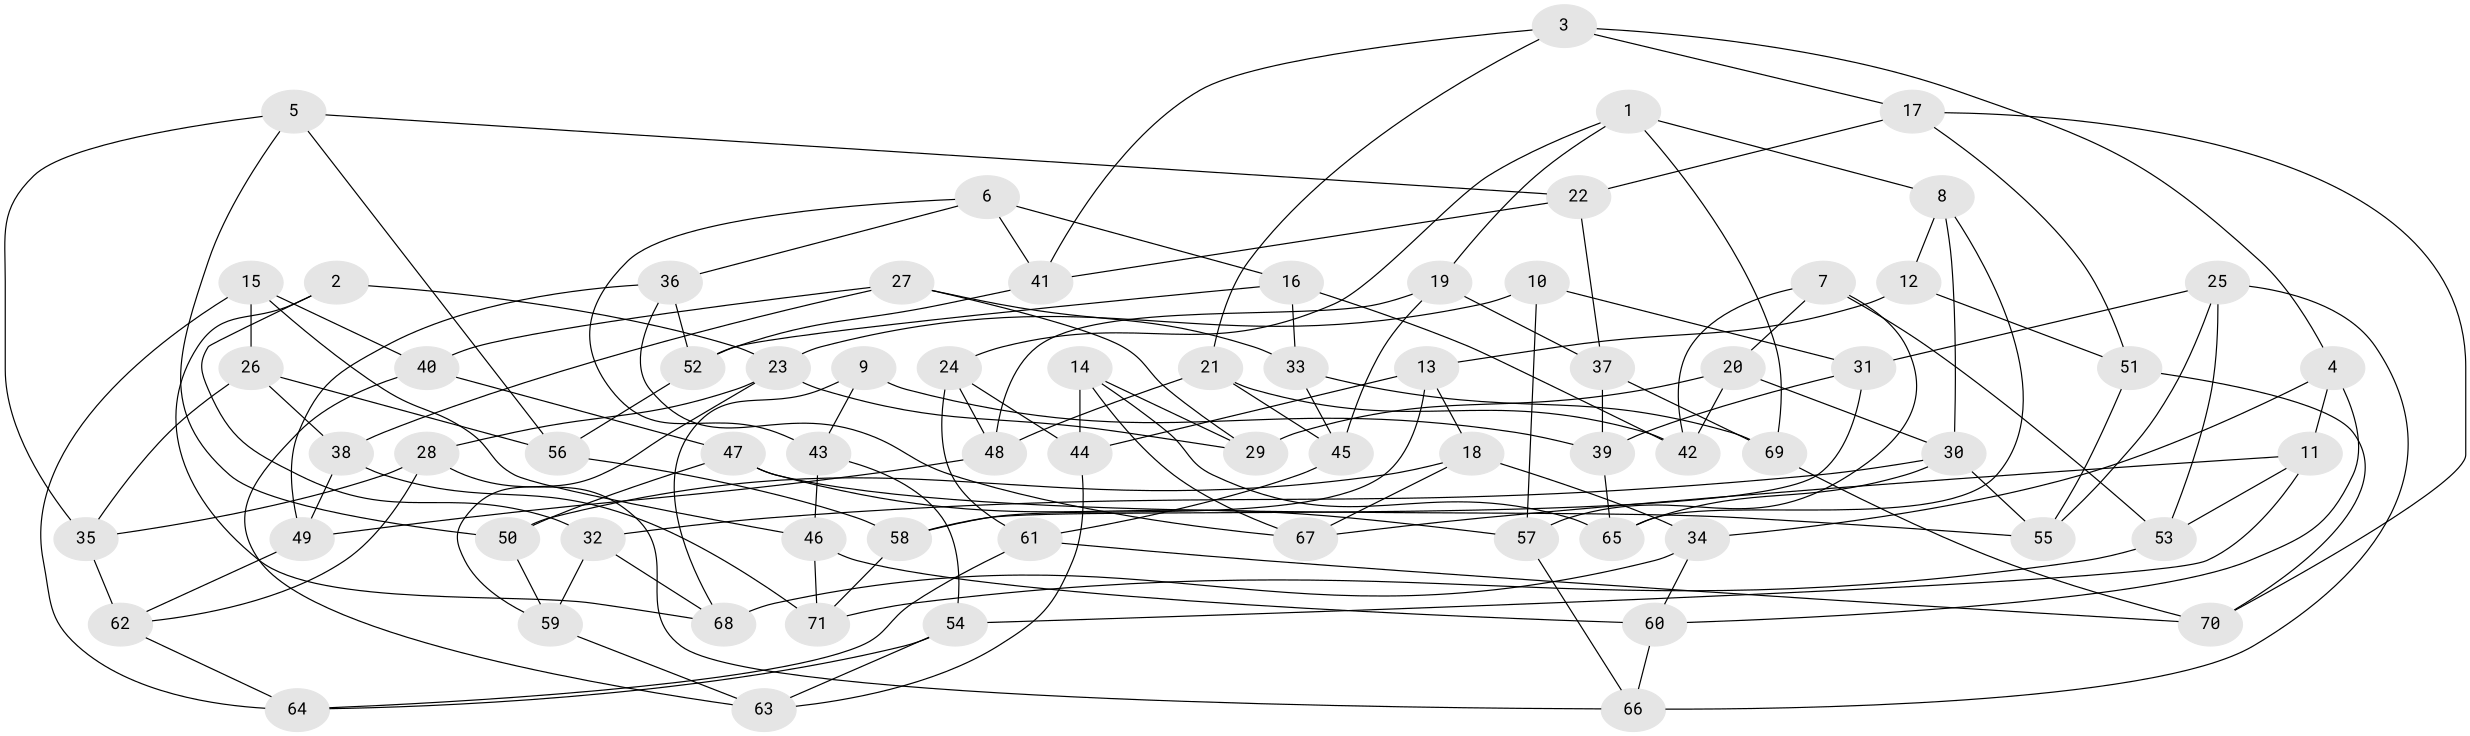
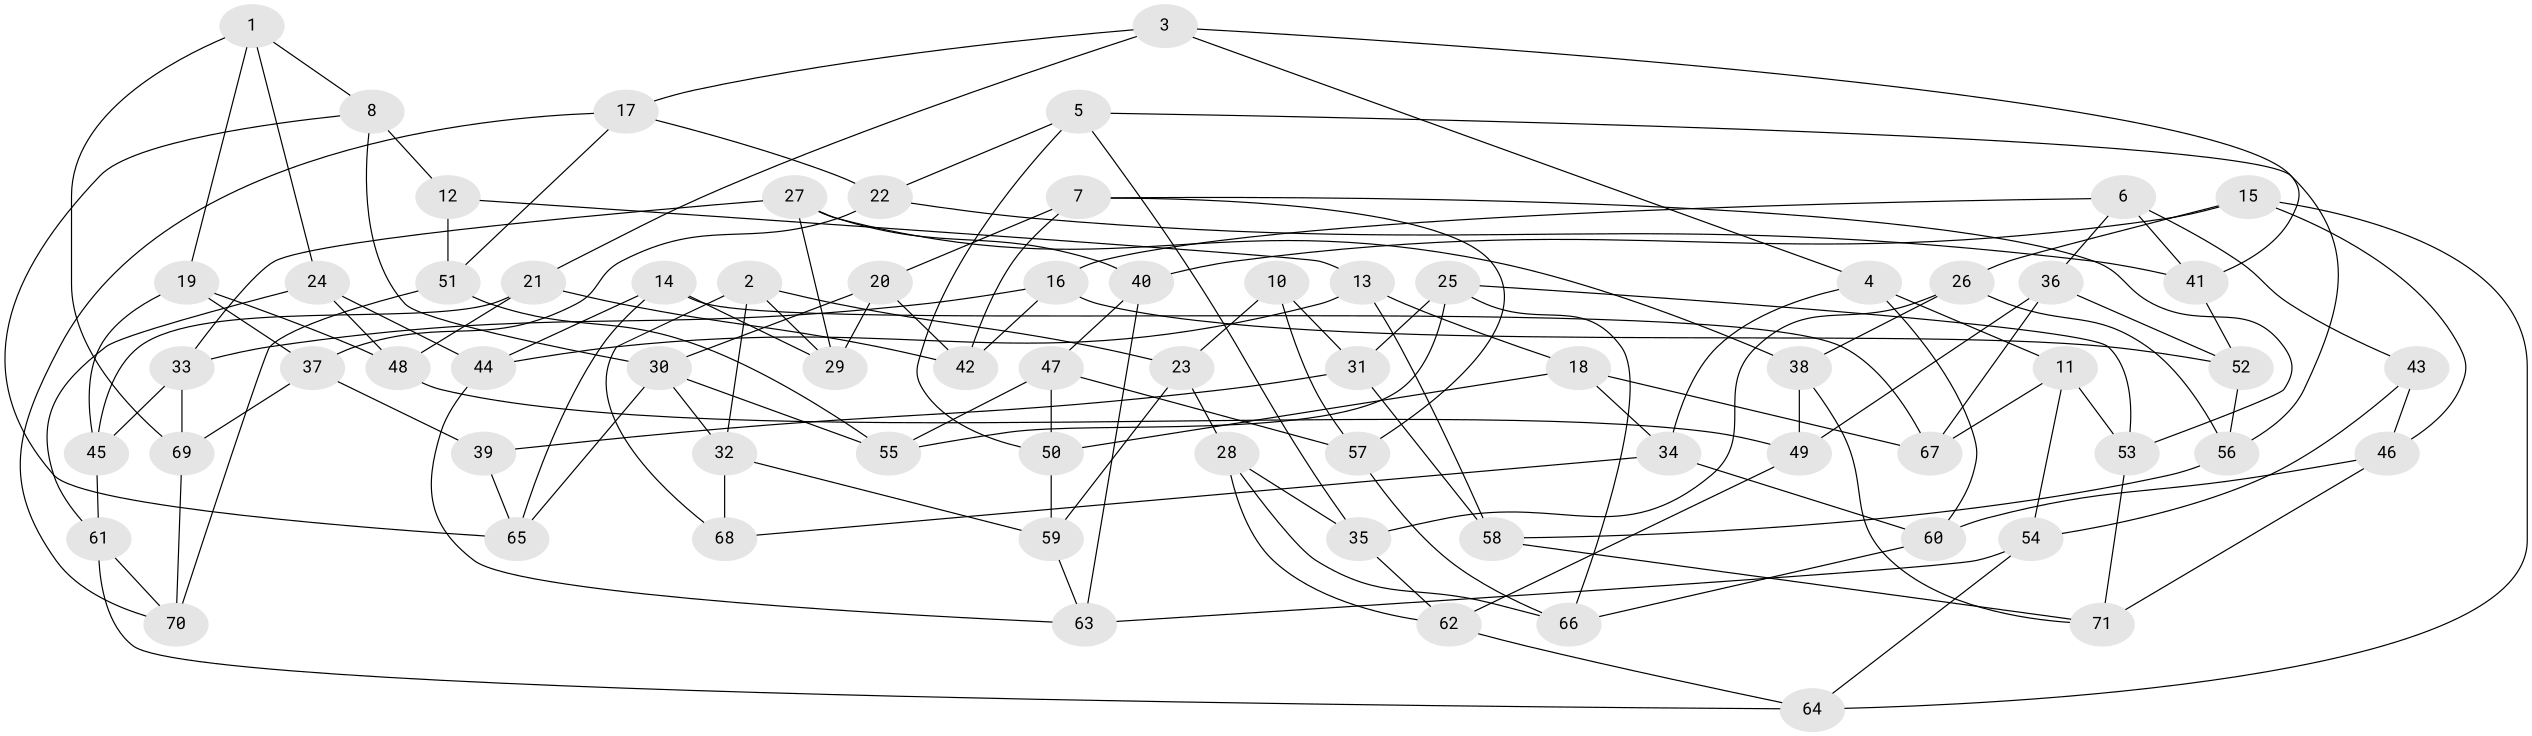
(864, 368) -> none
(1012, 421) -> (792, 325)
